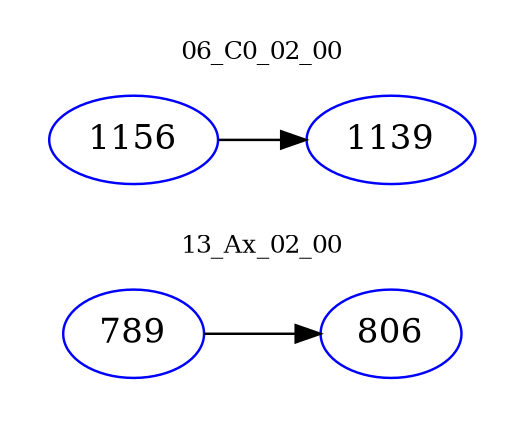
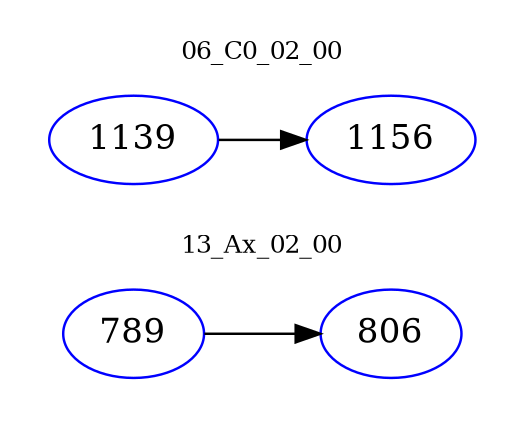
(250, 140) -> (250, 140)
